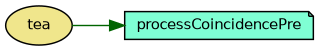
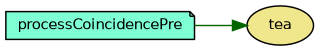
(91, 25) -> (213, 25)
